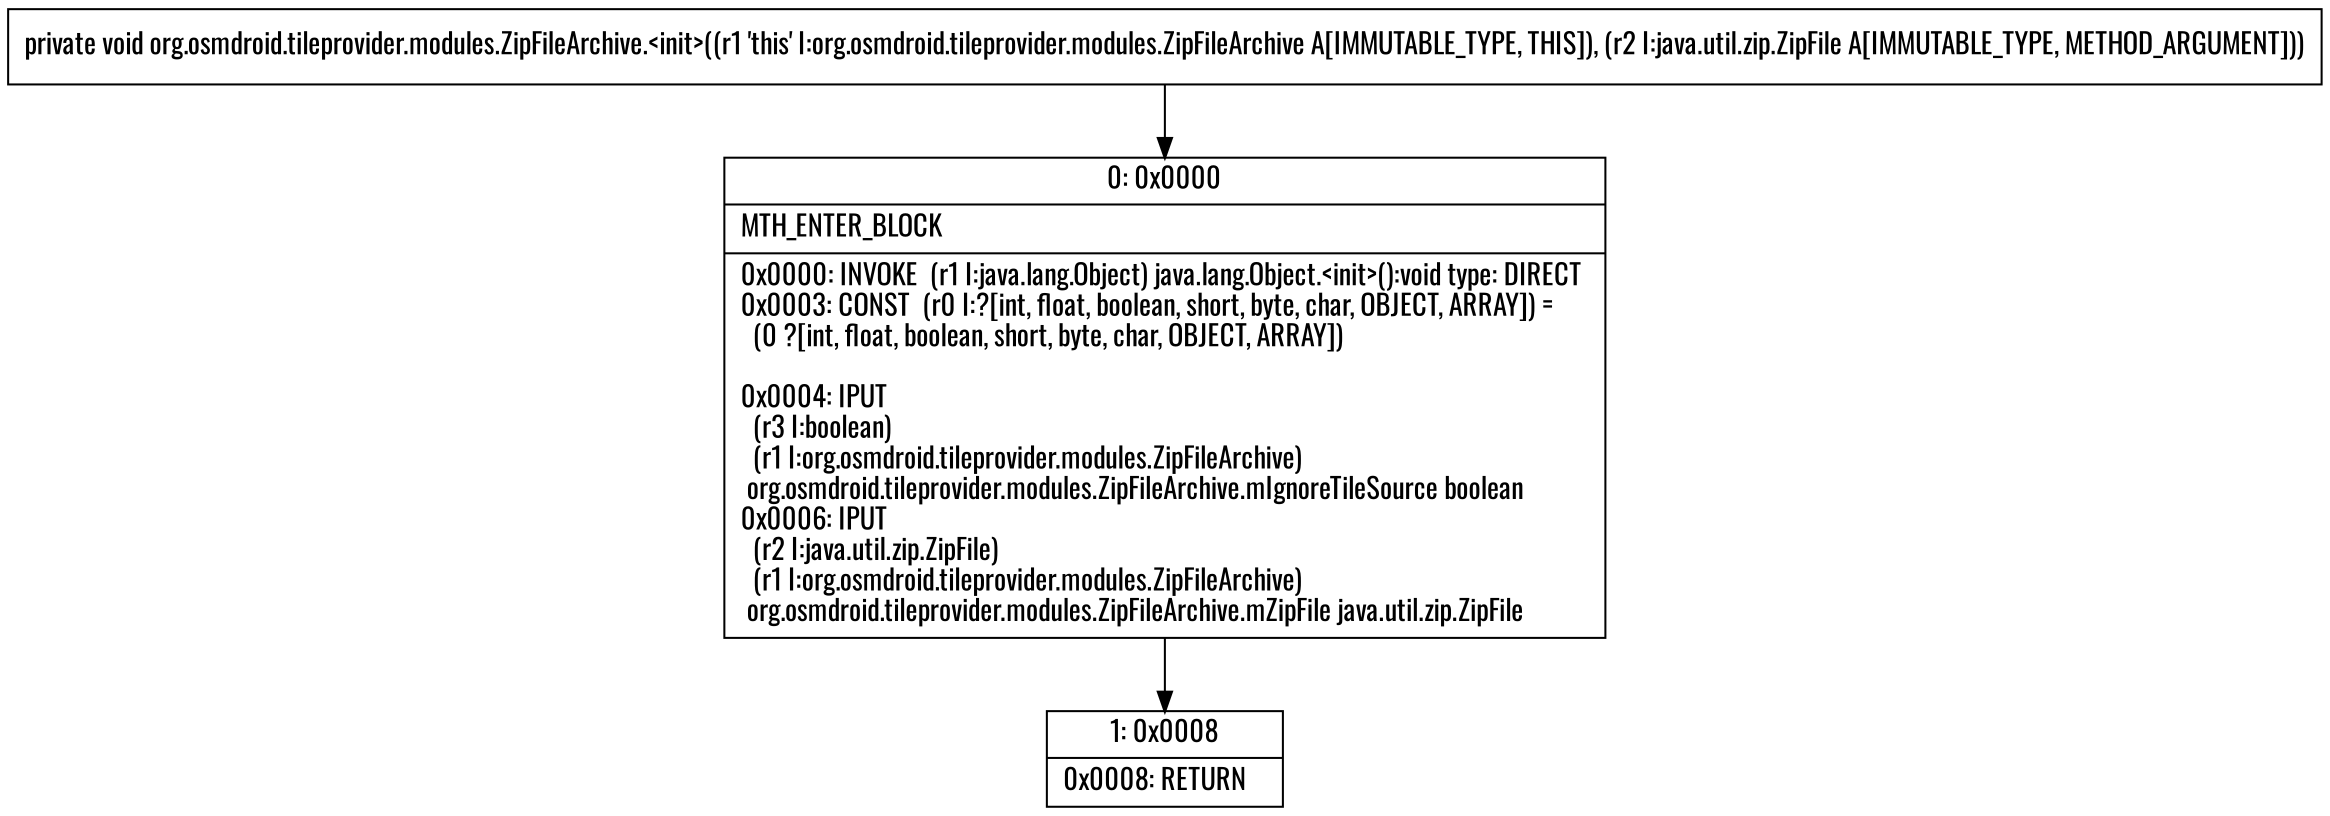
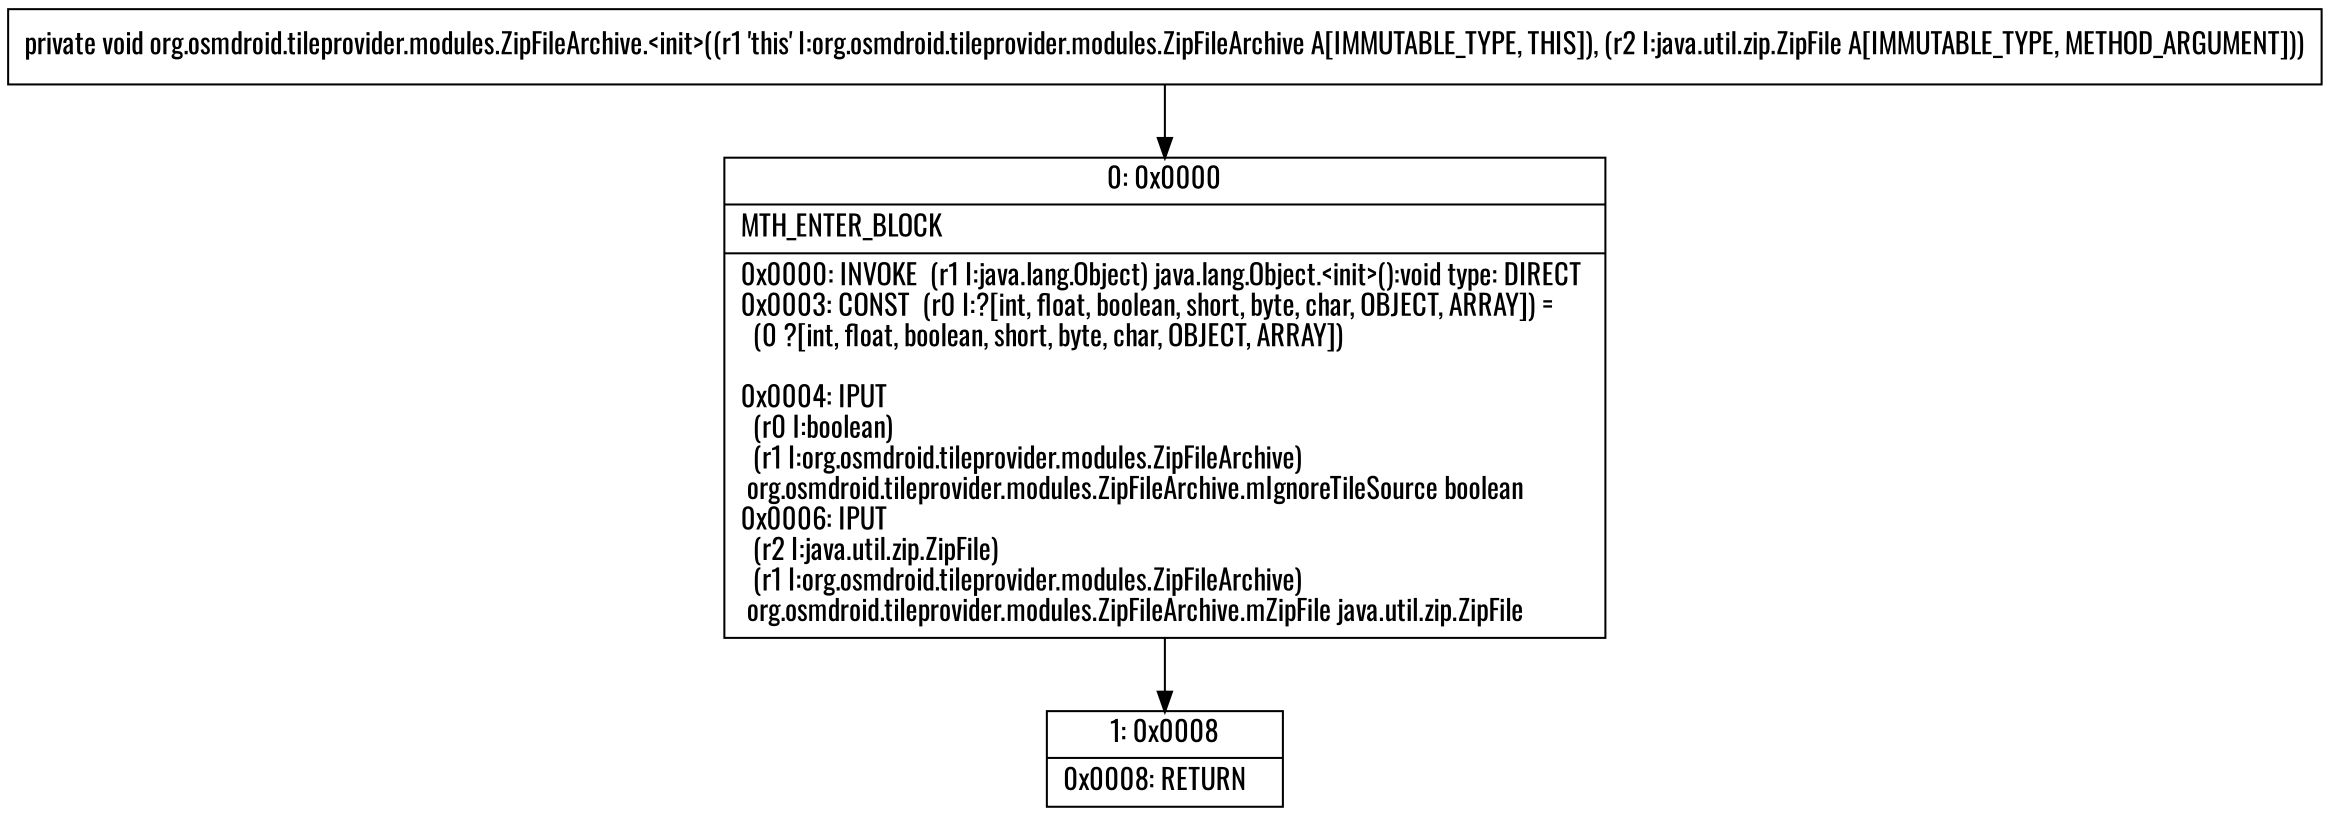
(817, 429) -> (818, 429)
